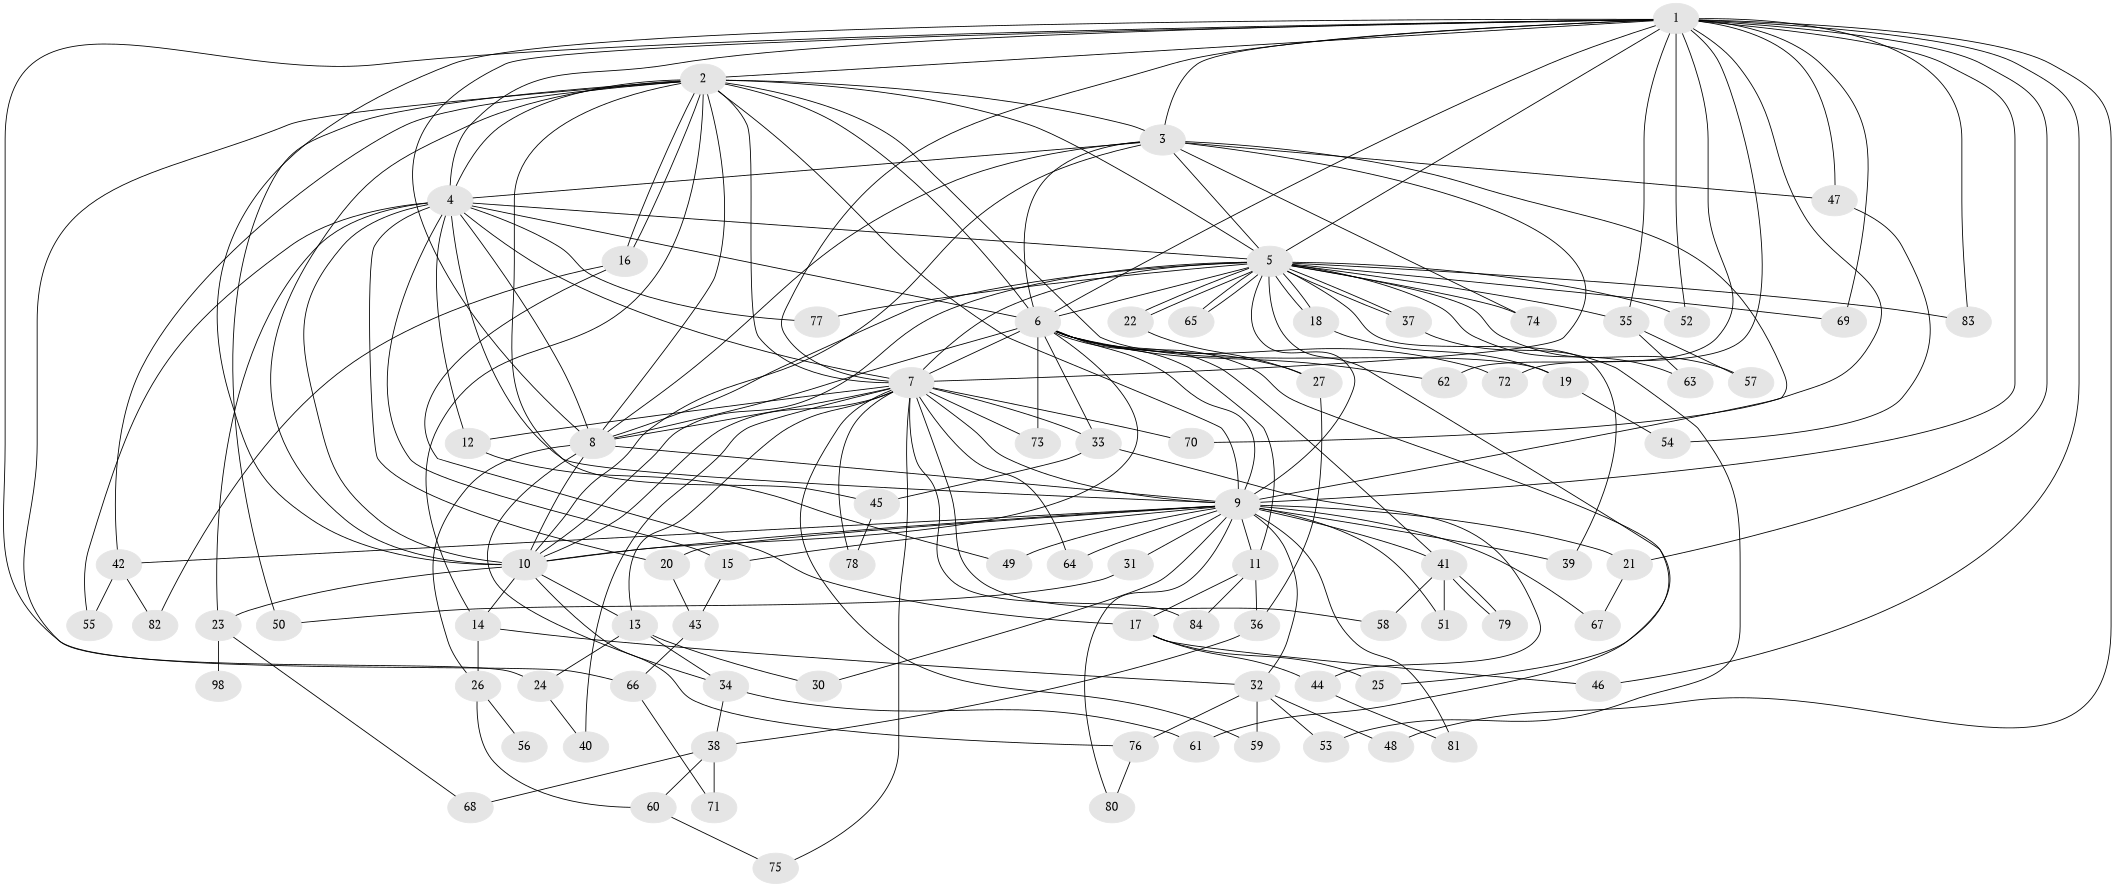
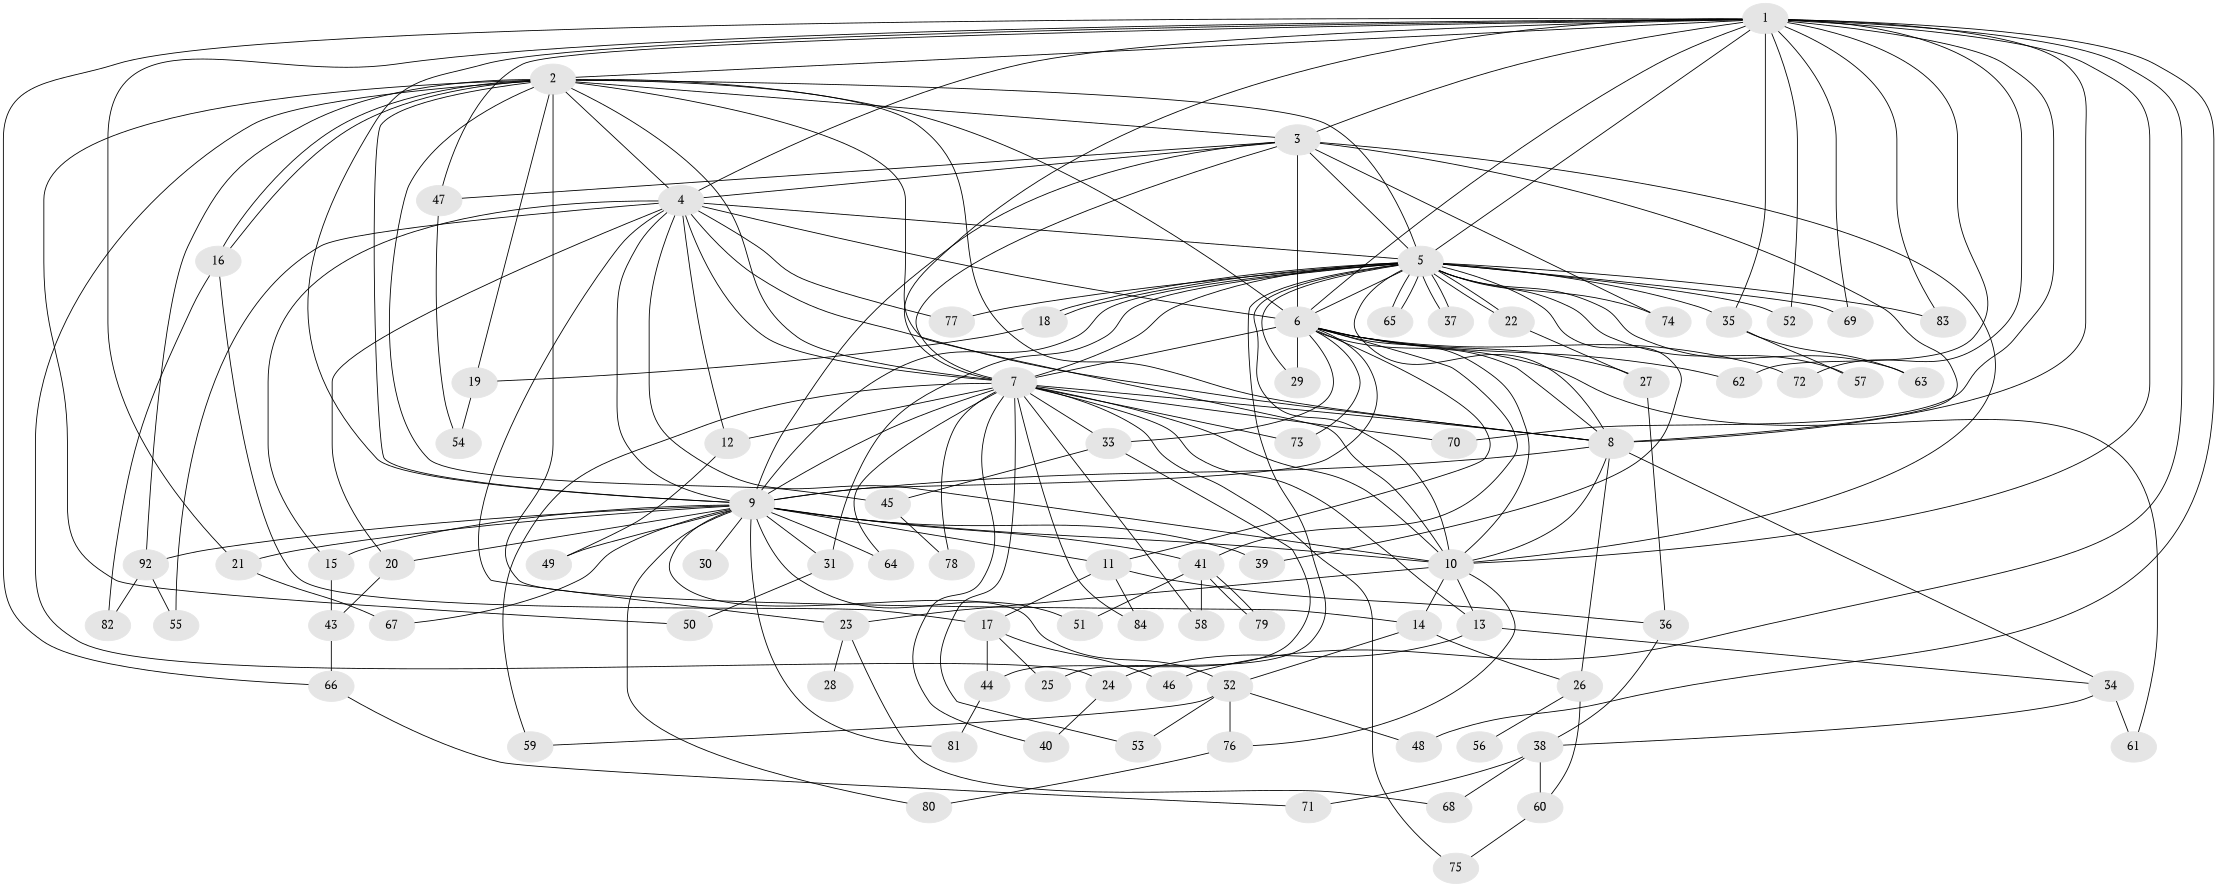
none -> (1075, 350)
none -> (1297, 383)
(119, 565) -> (146, 565)
(1740, 592) -> (946, 633)
(724, 660) -> none
(218, 686) -> (830, 686)
